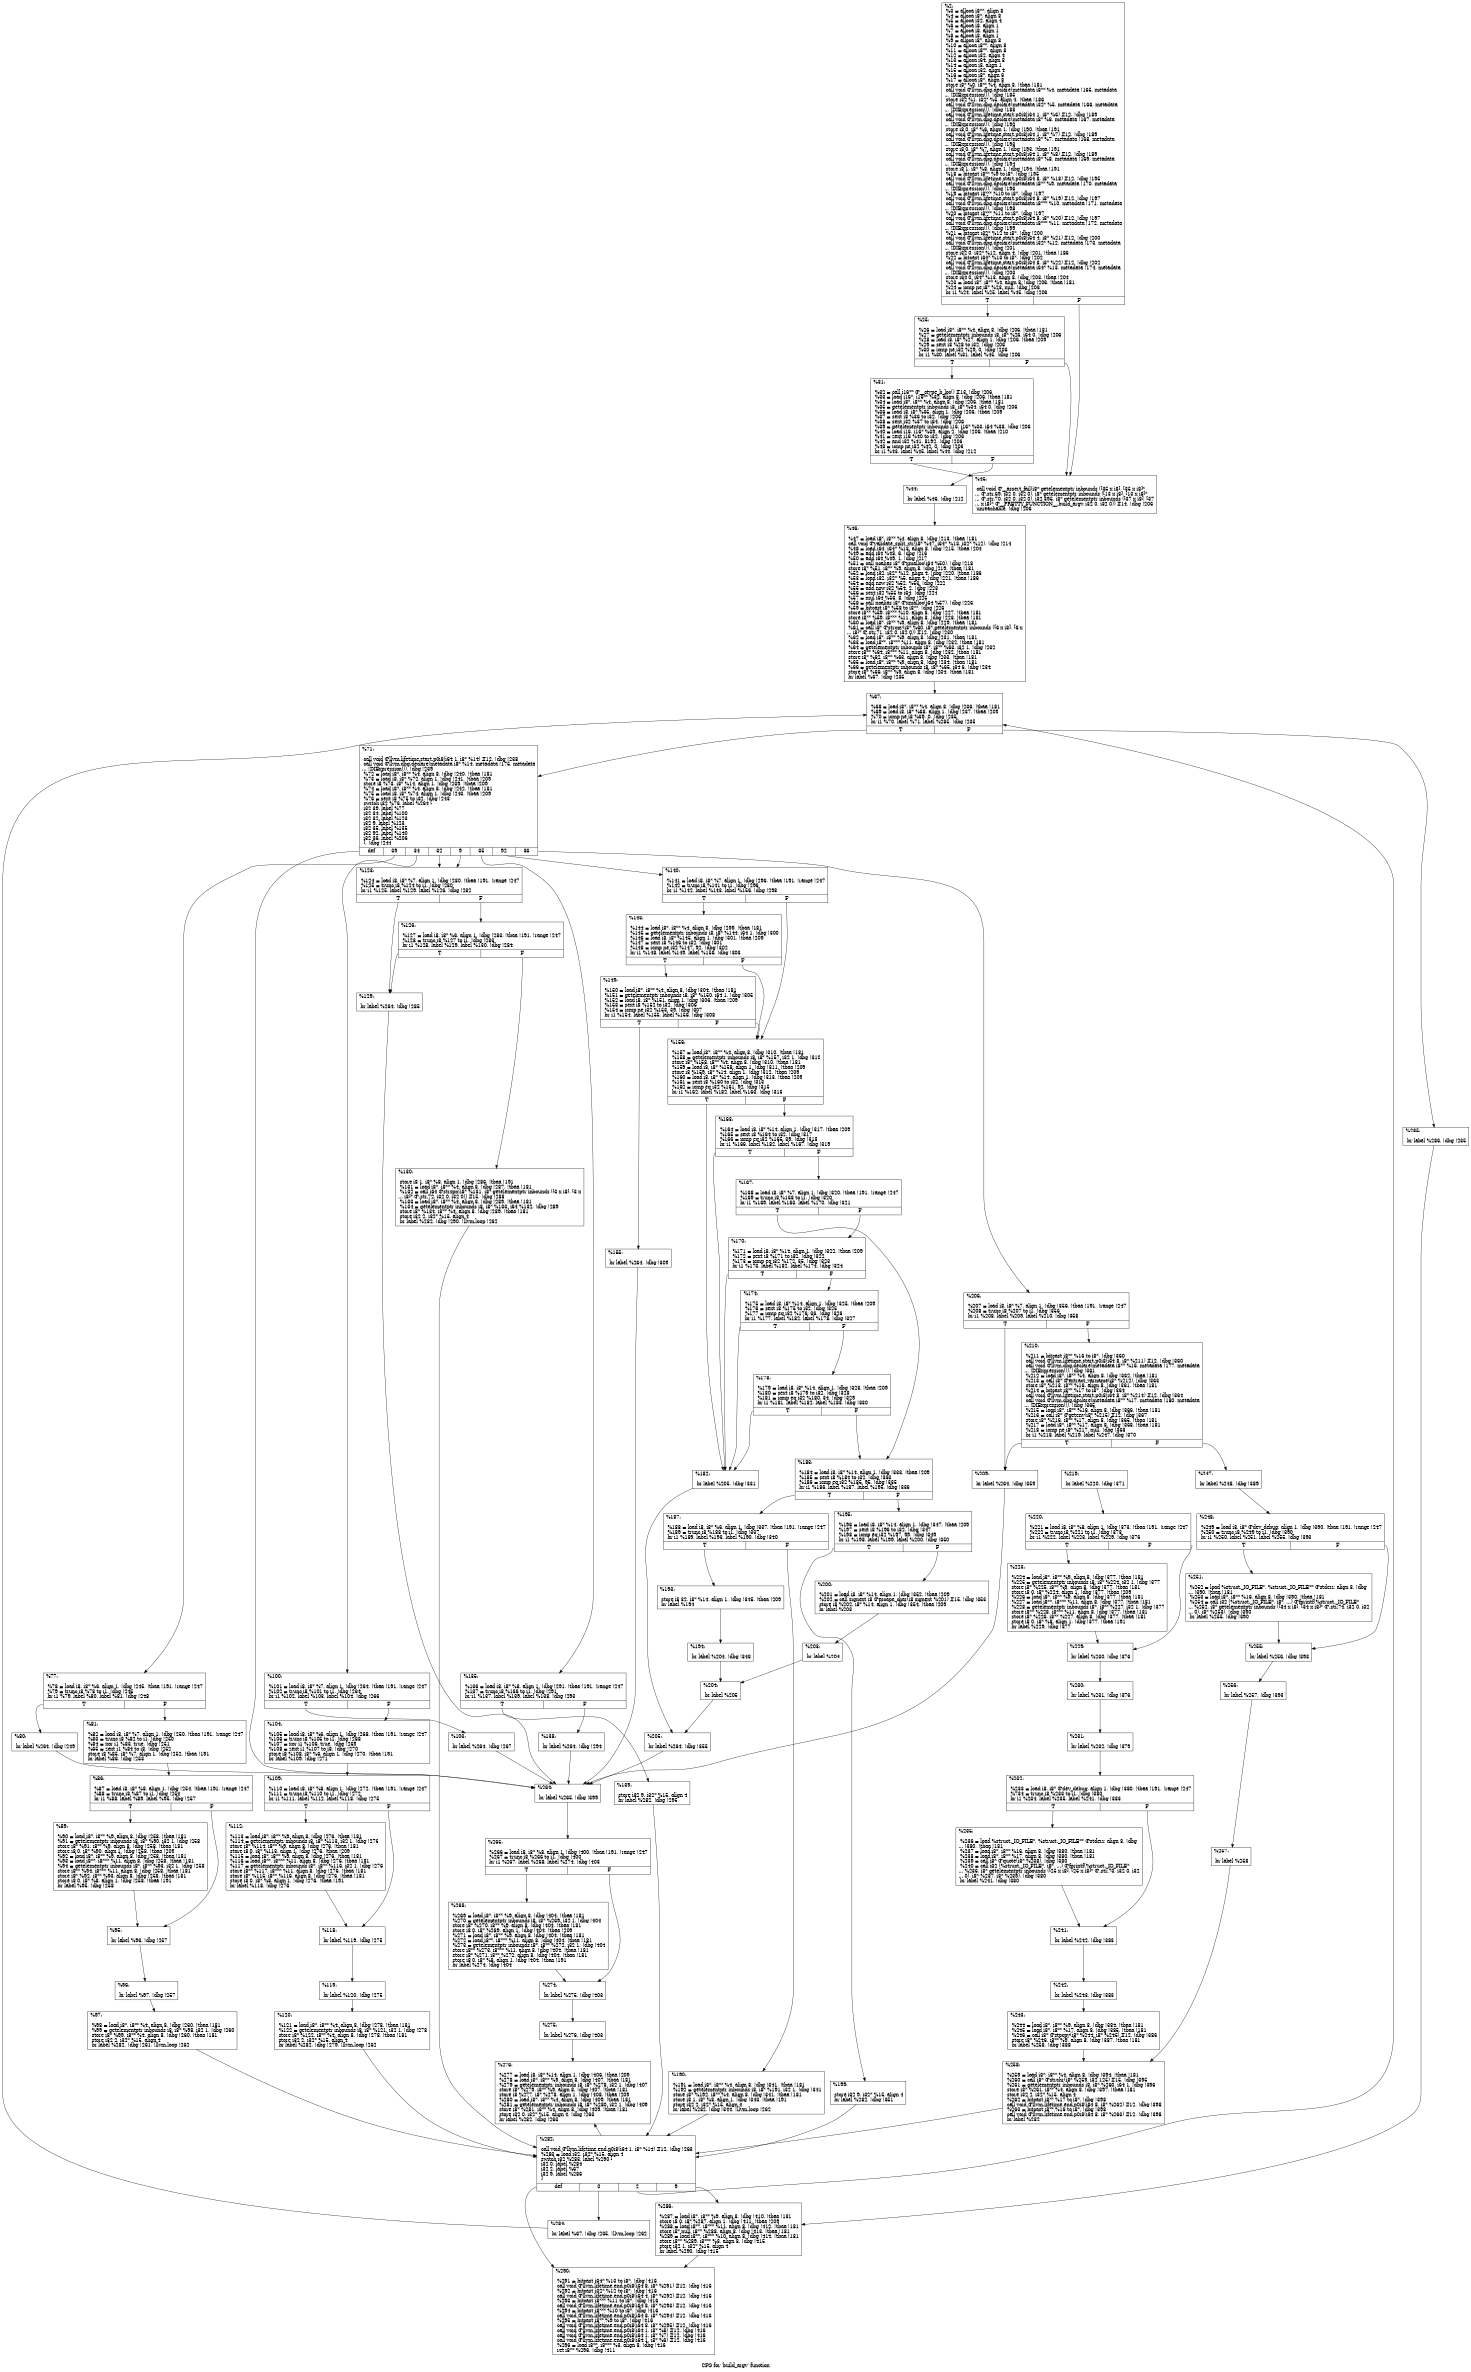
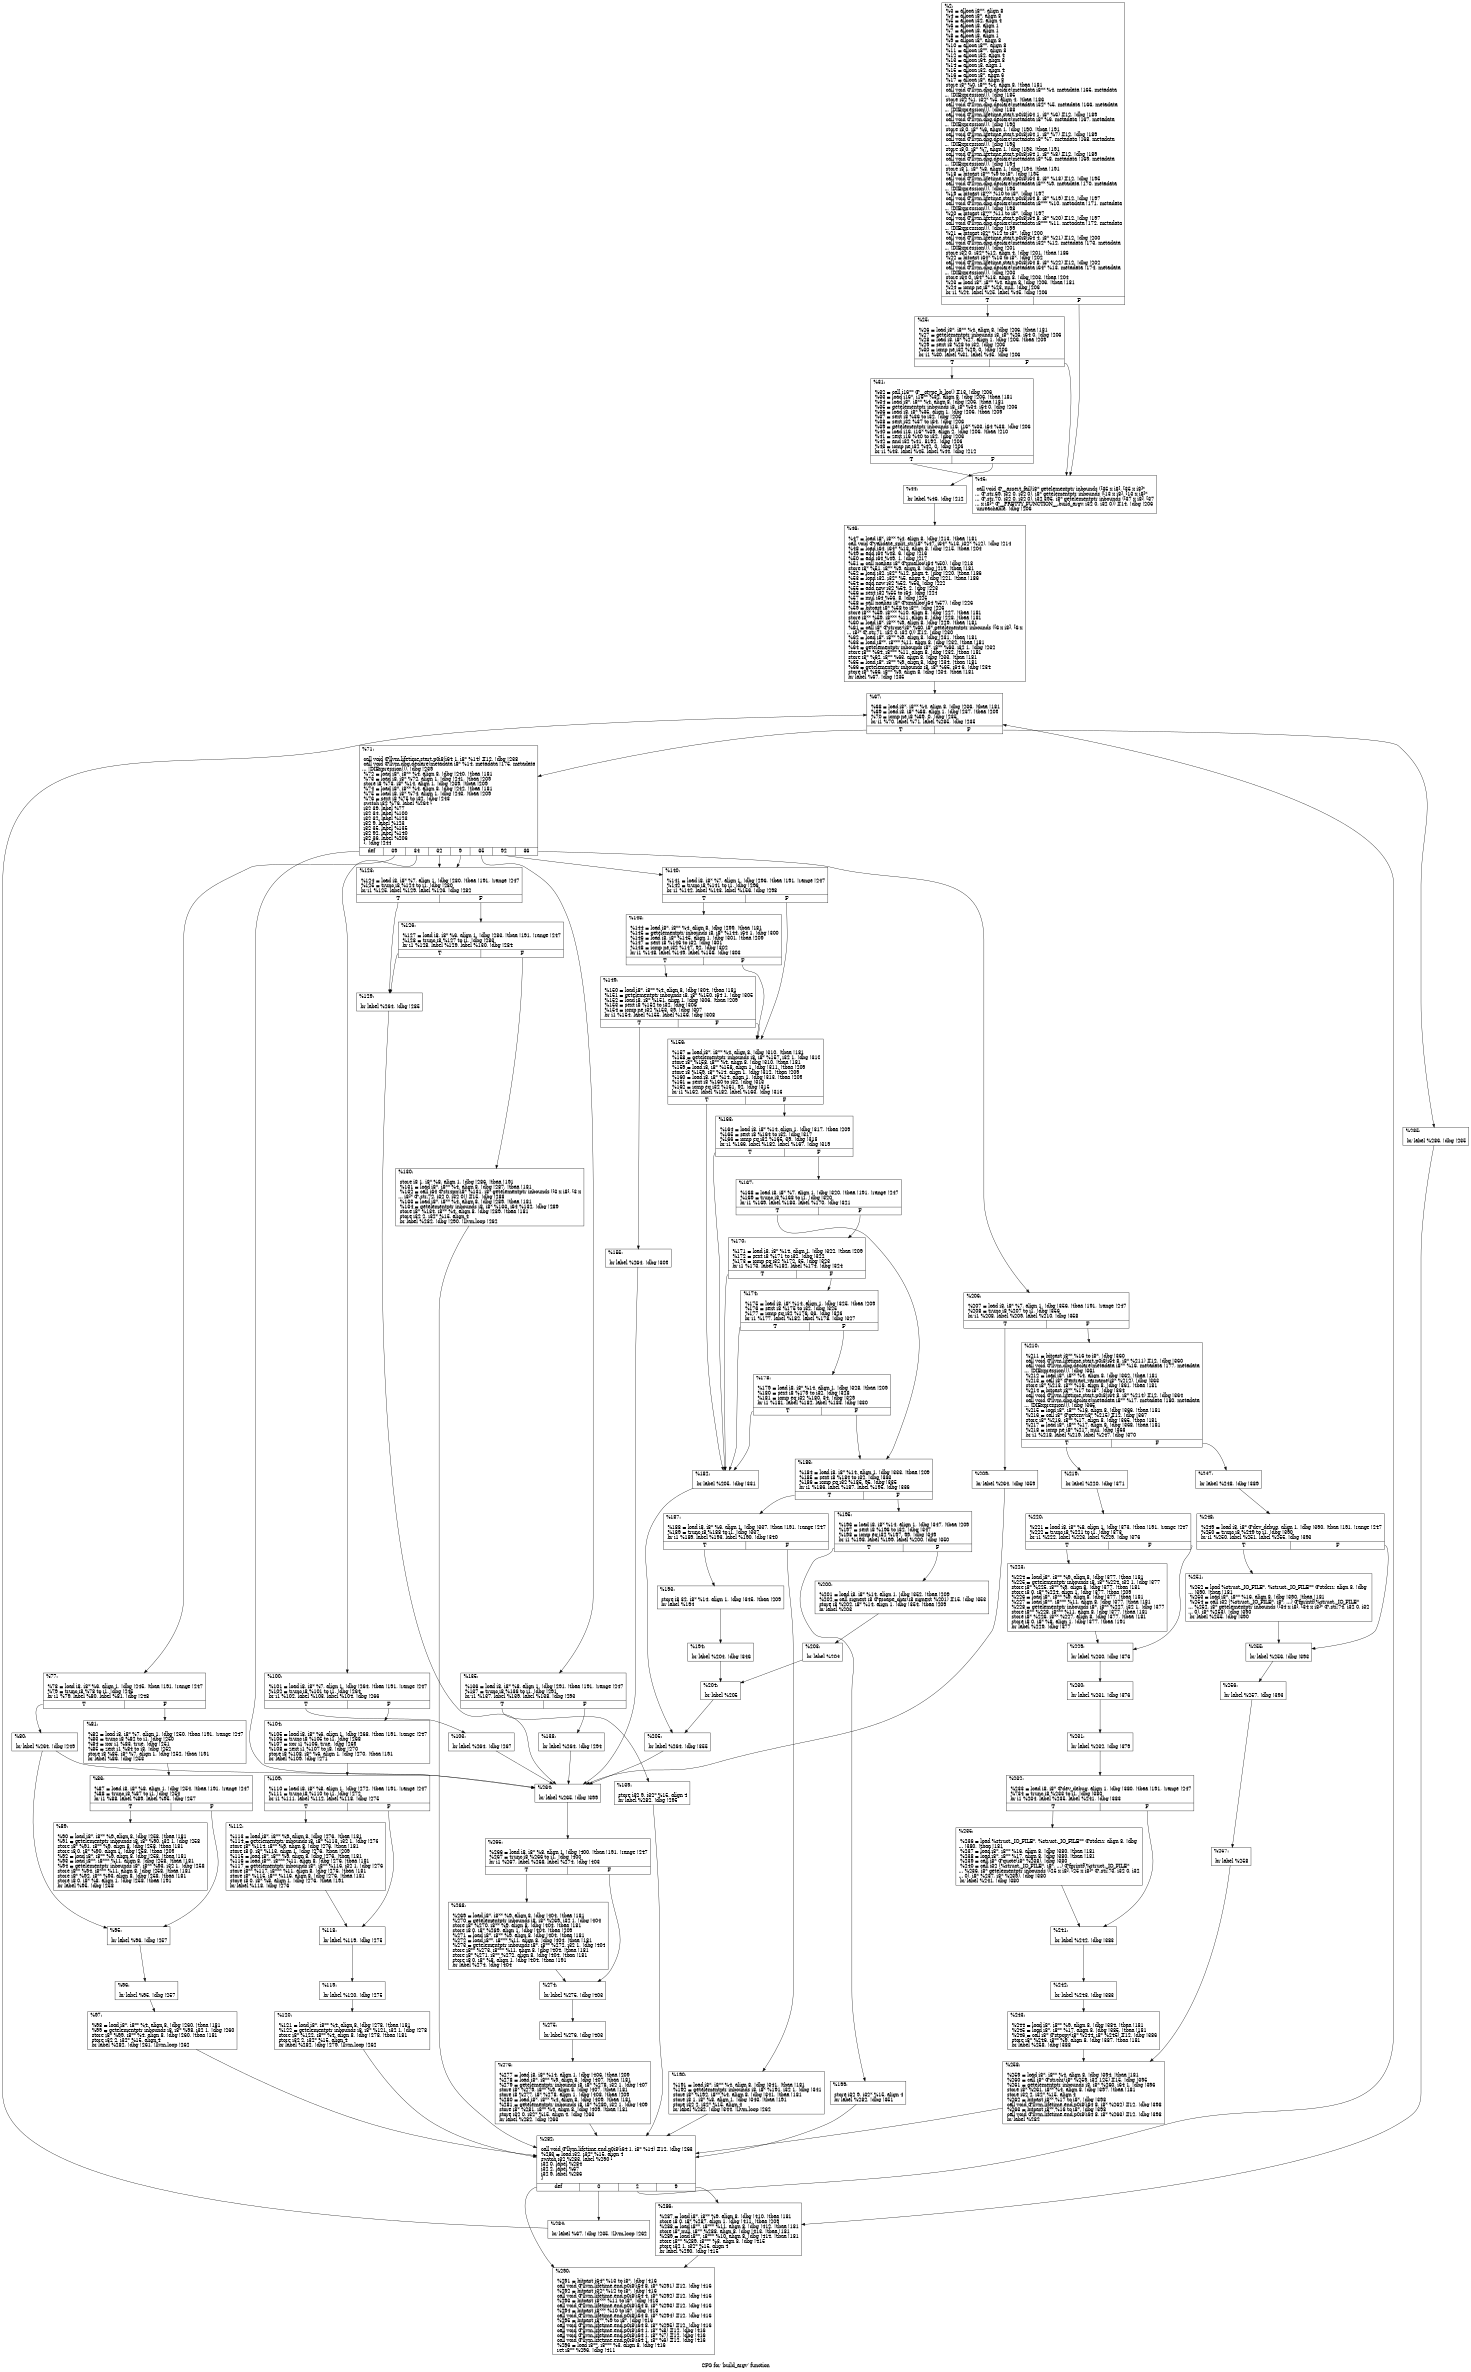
(1009, 1452) -> (1070, 1459)
(129, 1749) -> (129, 1749)
(136, 1907) -> (37, 1855)
(146, 1996) -> (146, 1996)
(599, 2131) -> (593, 2128)
